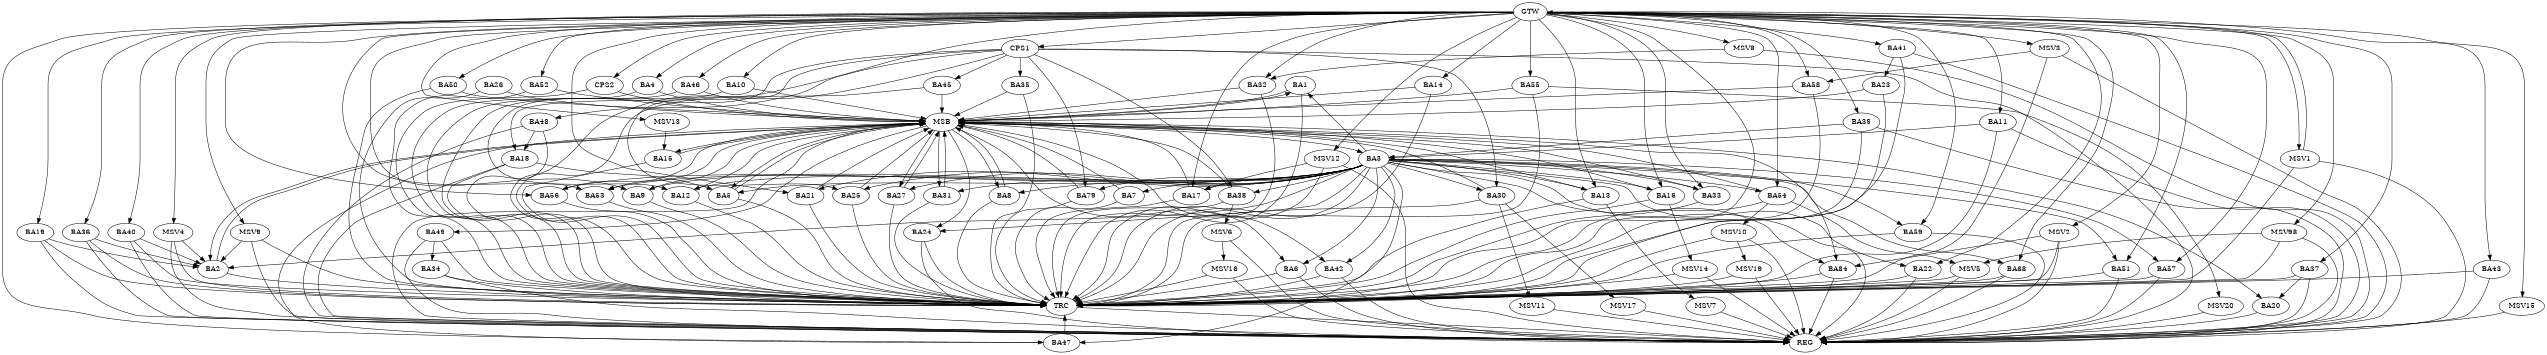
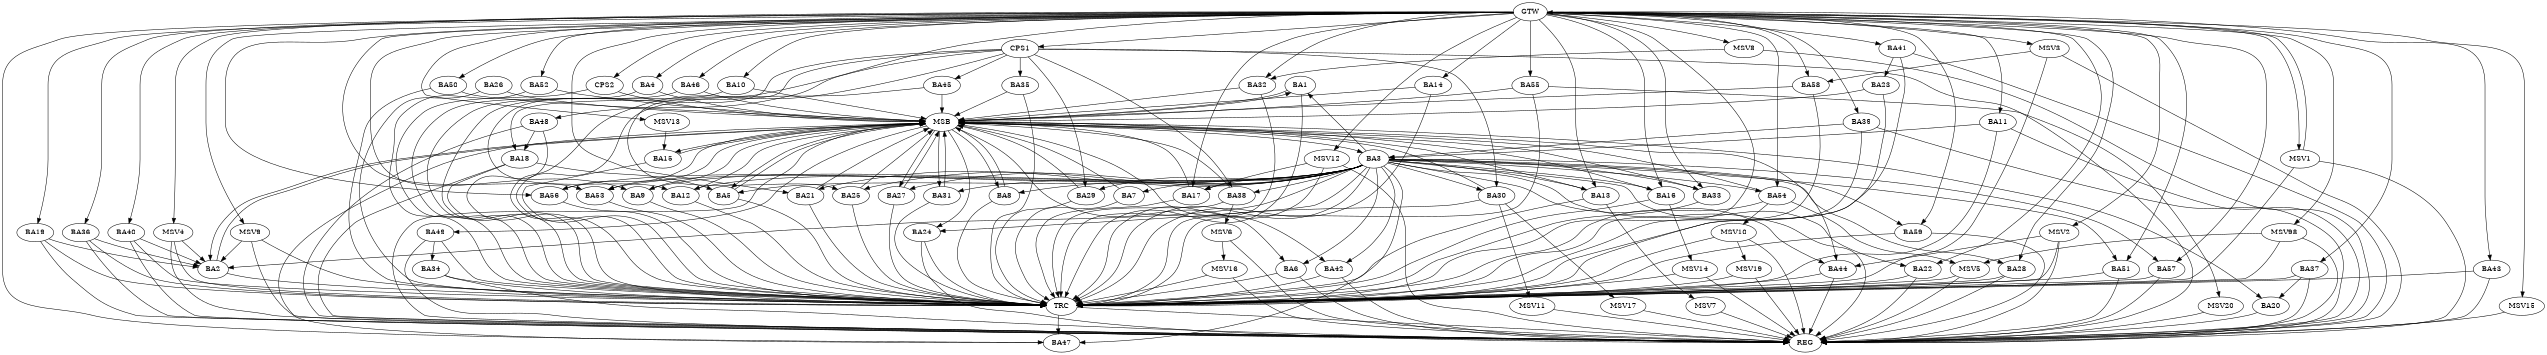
(1086, 196) -> (1086, 196)
(1838, 269) -> (1838, 269)
(2017, 269) -> (2017, 269)
(1065, 327) -> (1058, 322)
